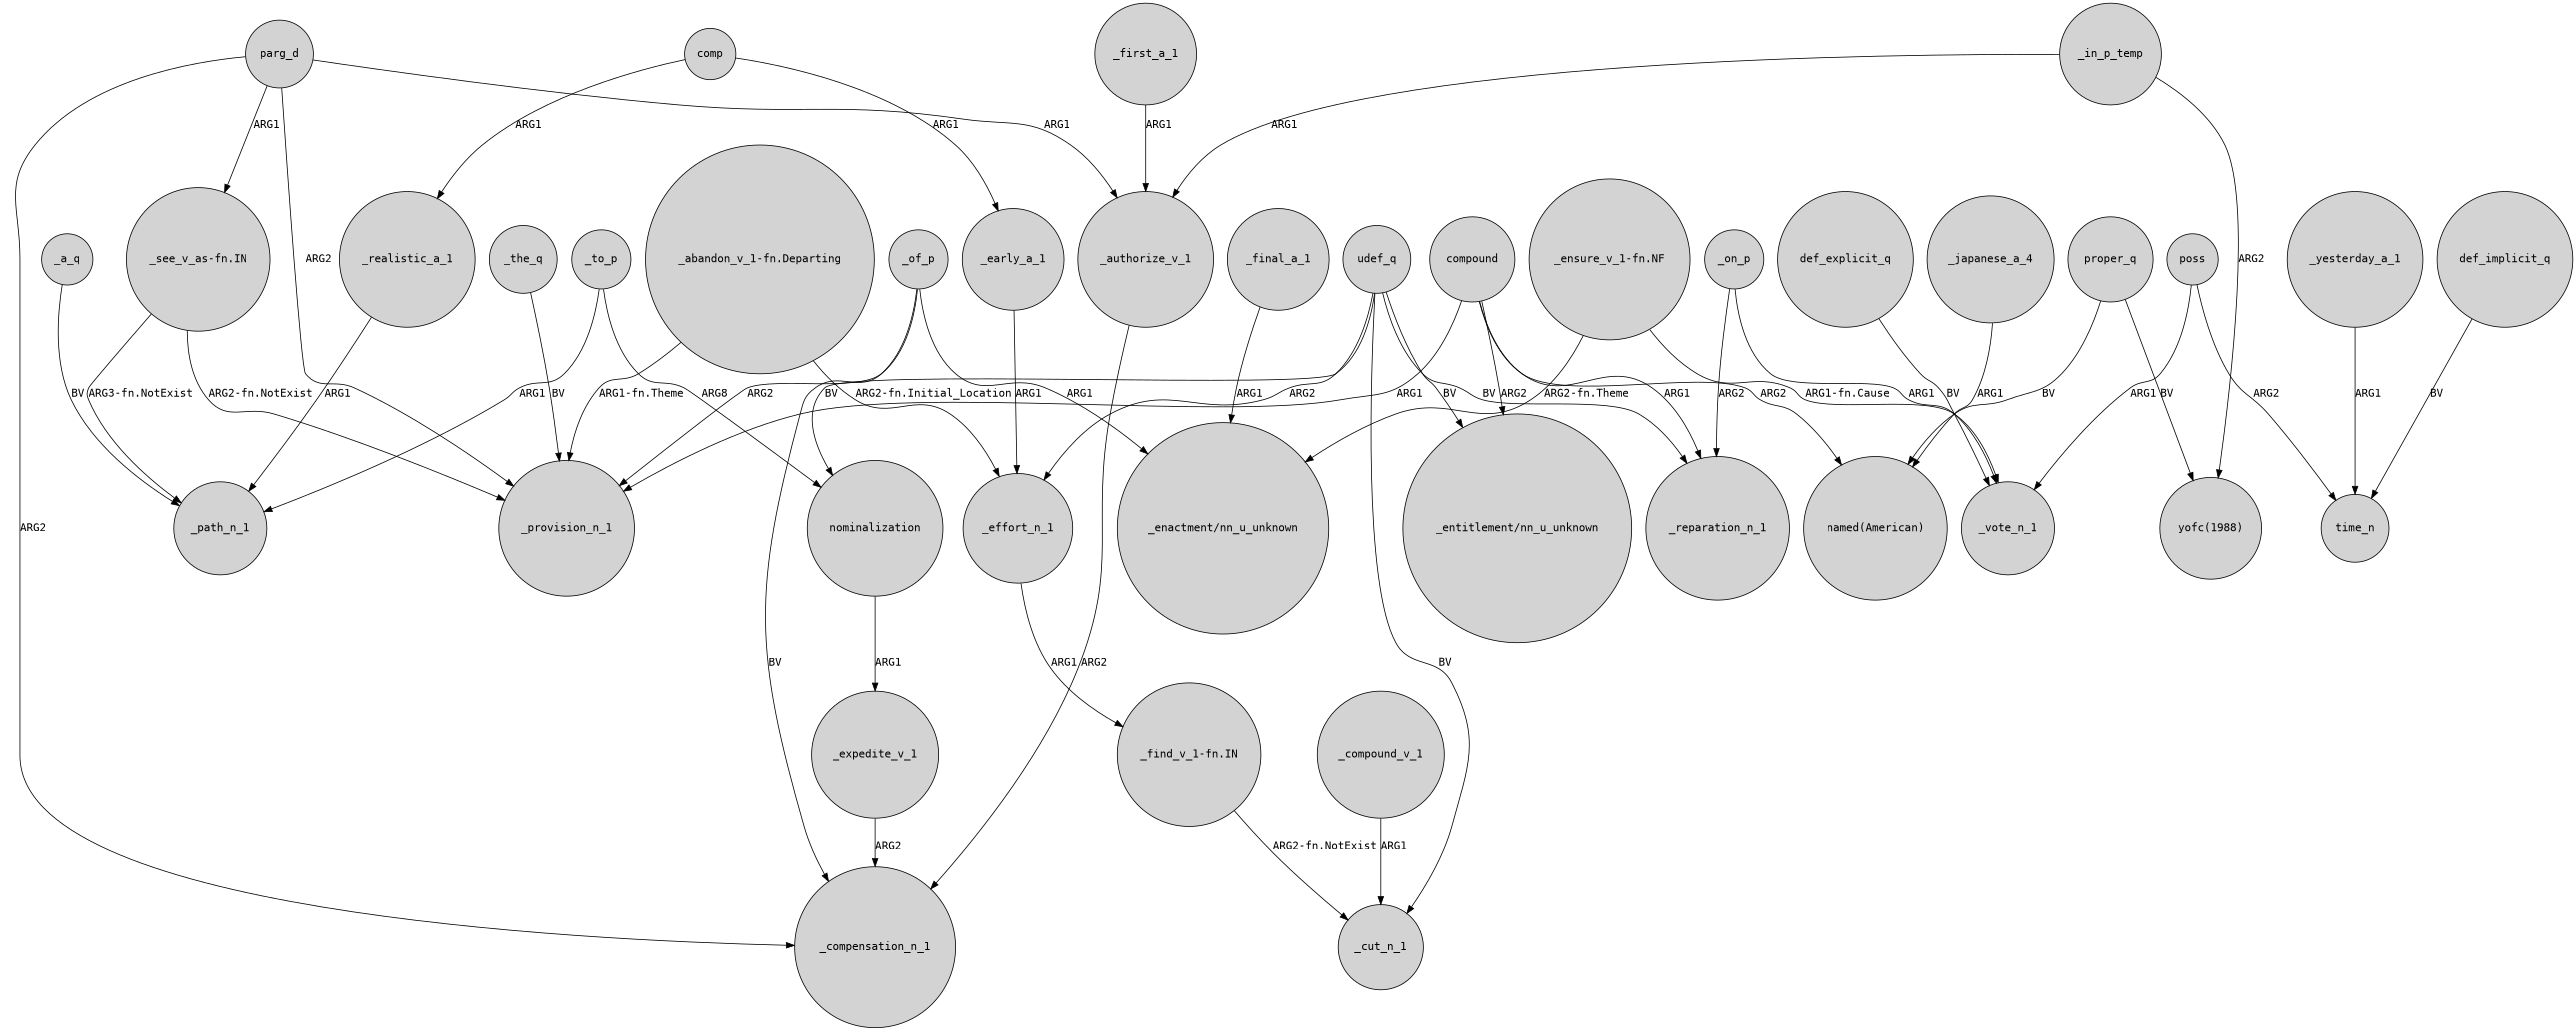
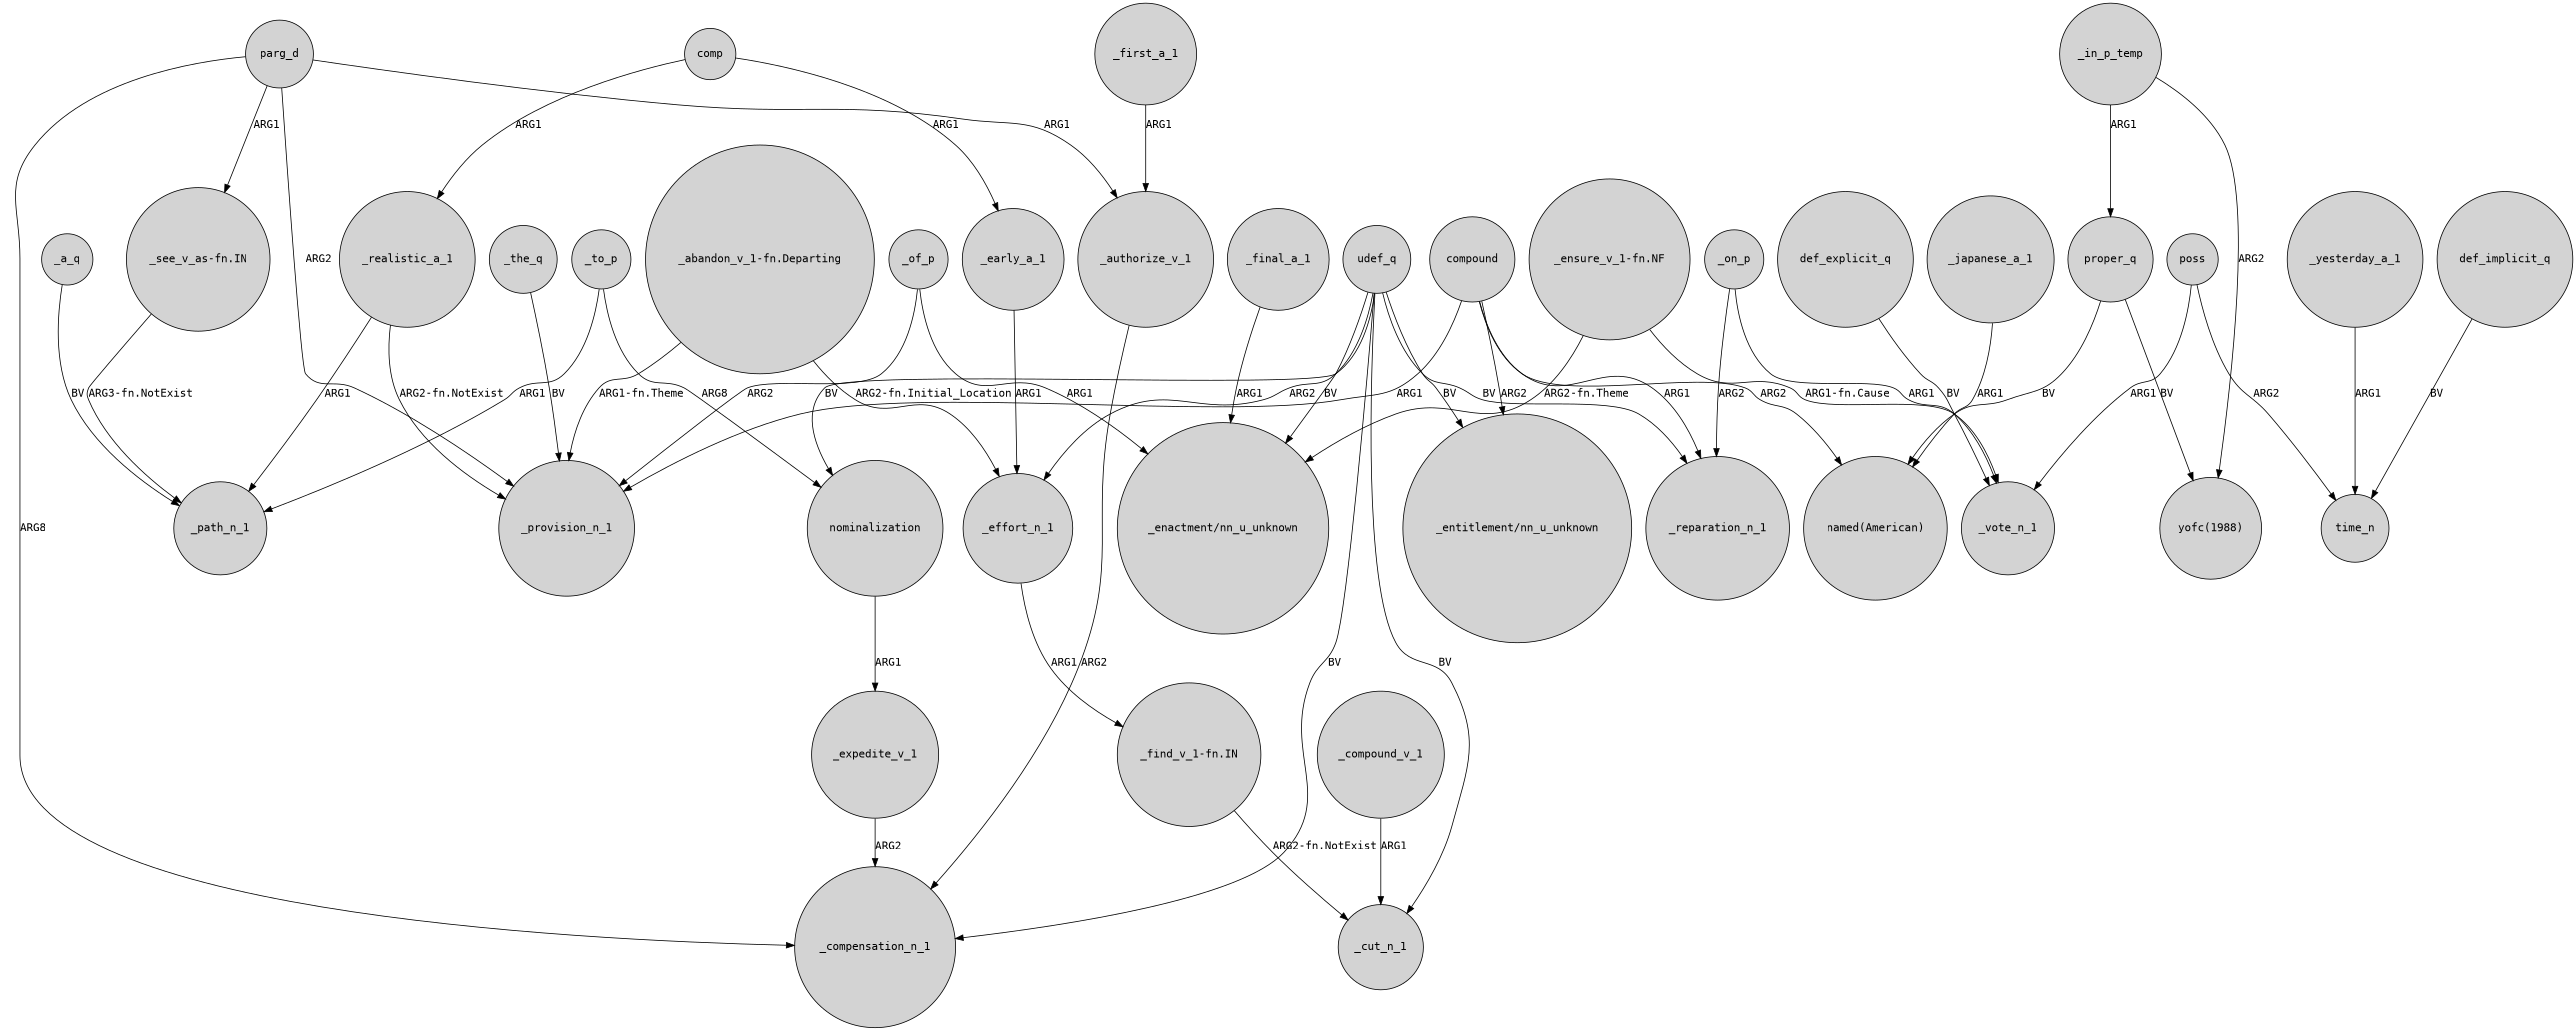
(1604, 70) -> (2111, 157)
(1991, 259) -> (1991, 259)
none -> (1345, 354)
(319, 429) -> (420, 431)
(33, 528) -> (33, 528)
(771, 550) -> (1302, 738)
